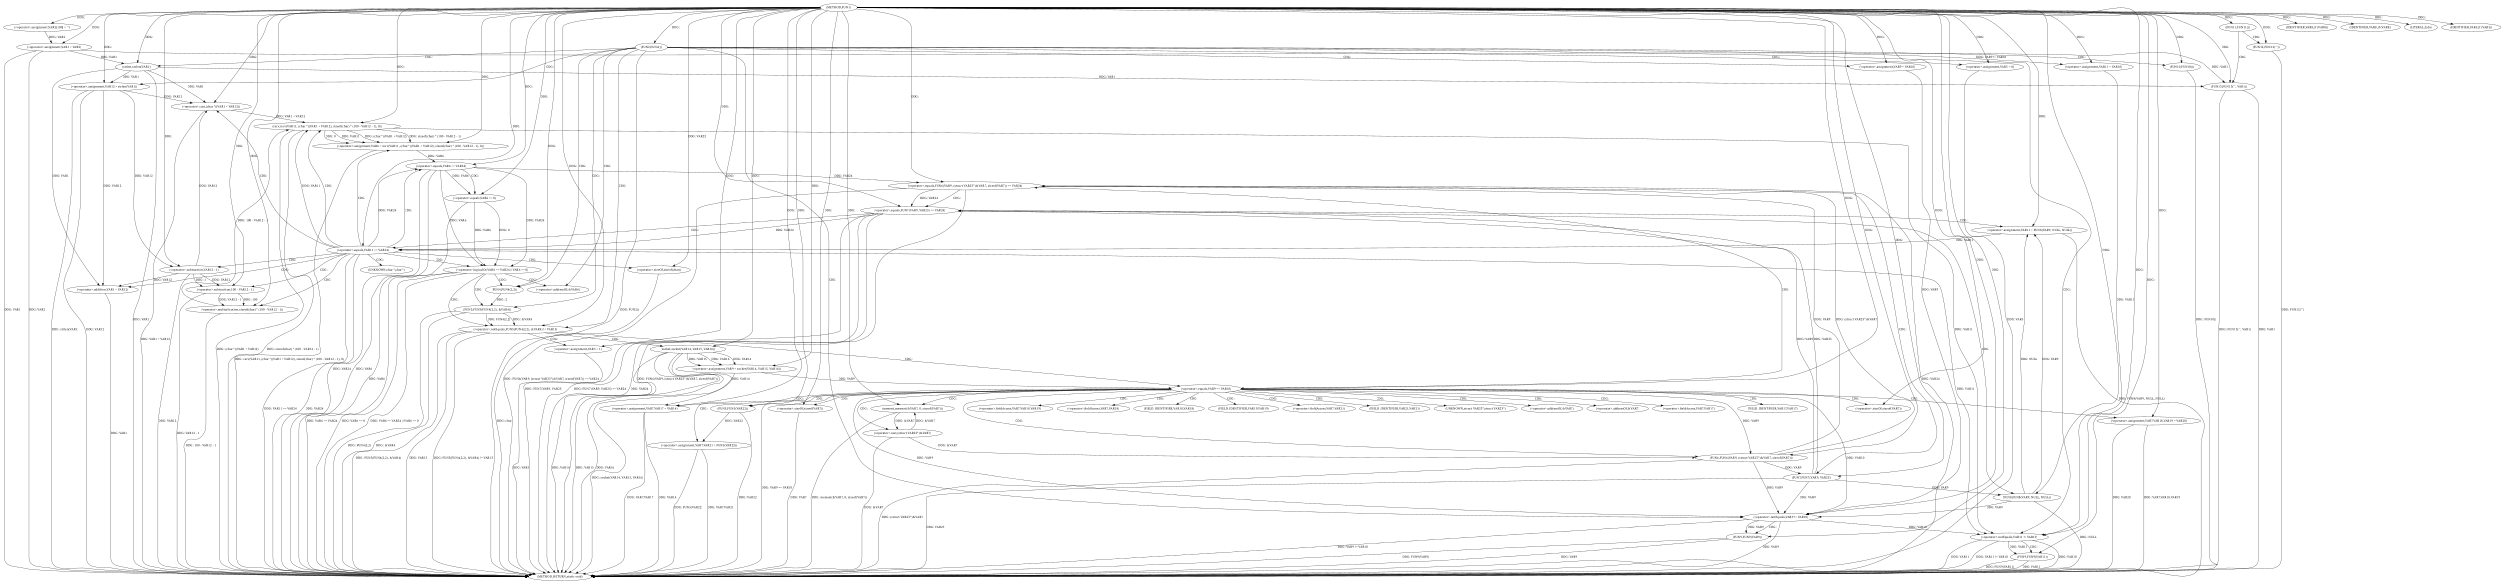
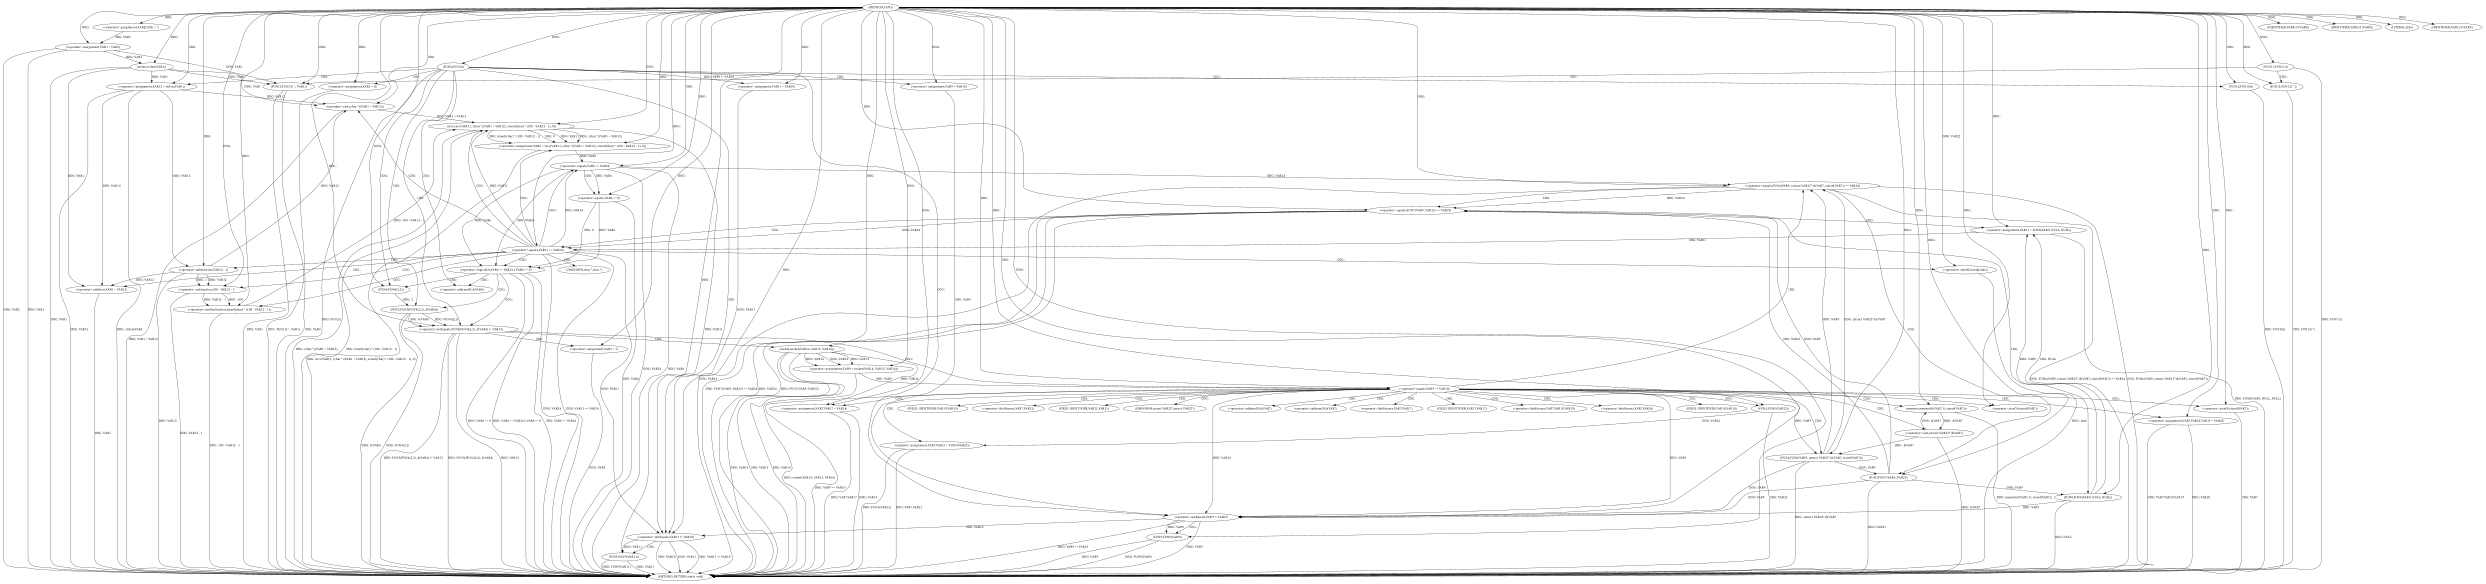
(410, 56) -> none
none -> (2306, 569)
